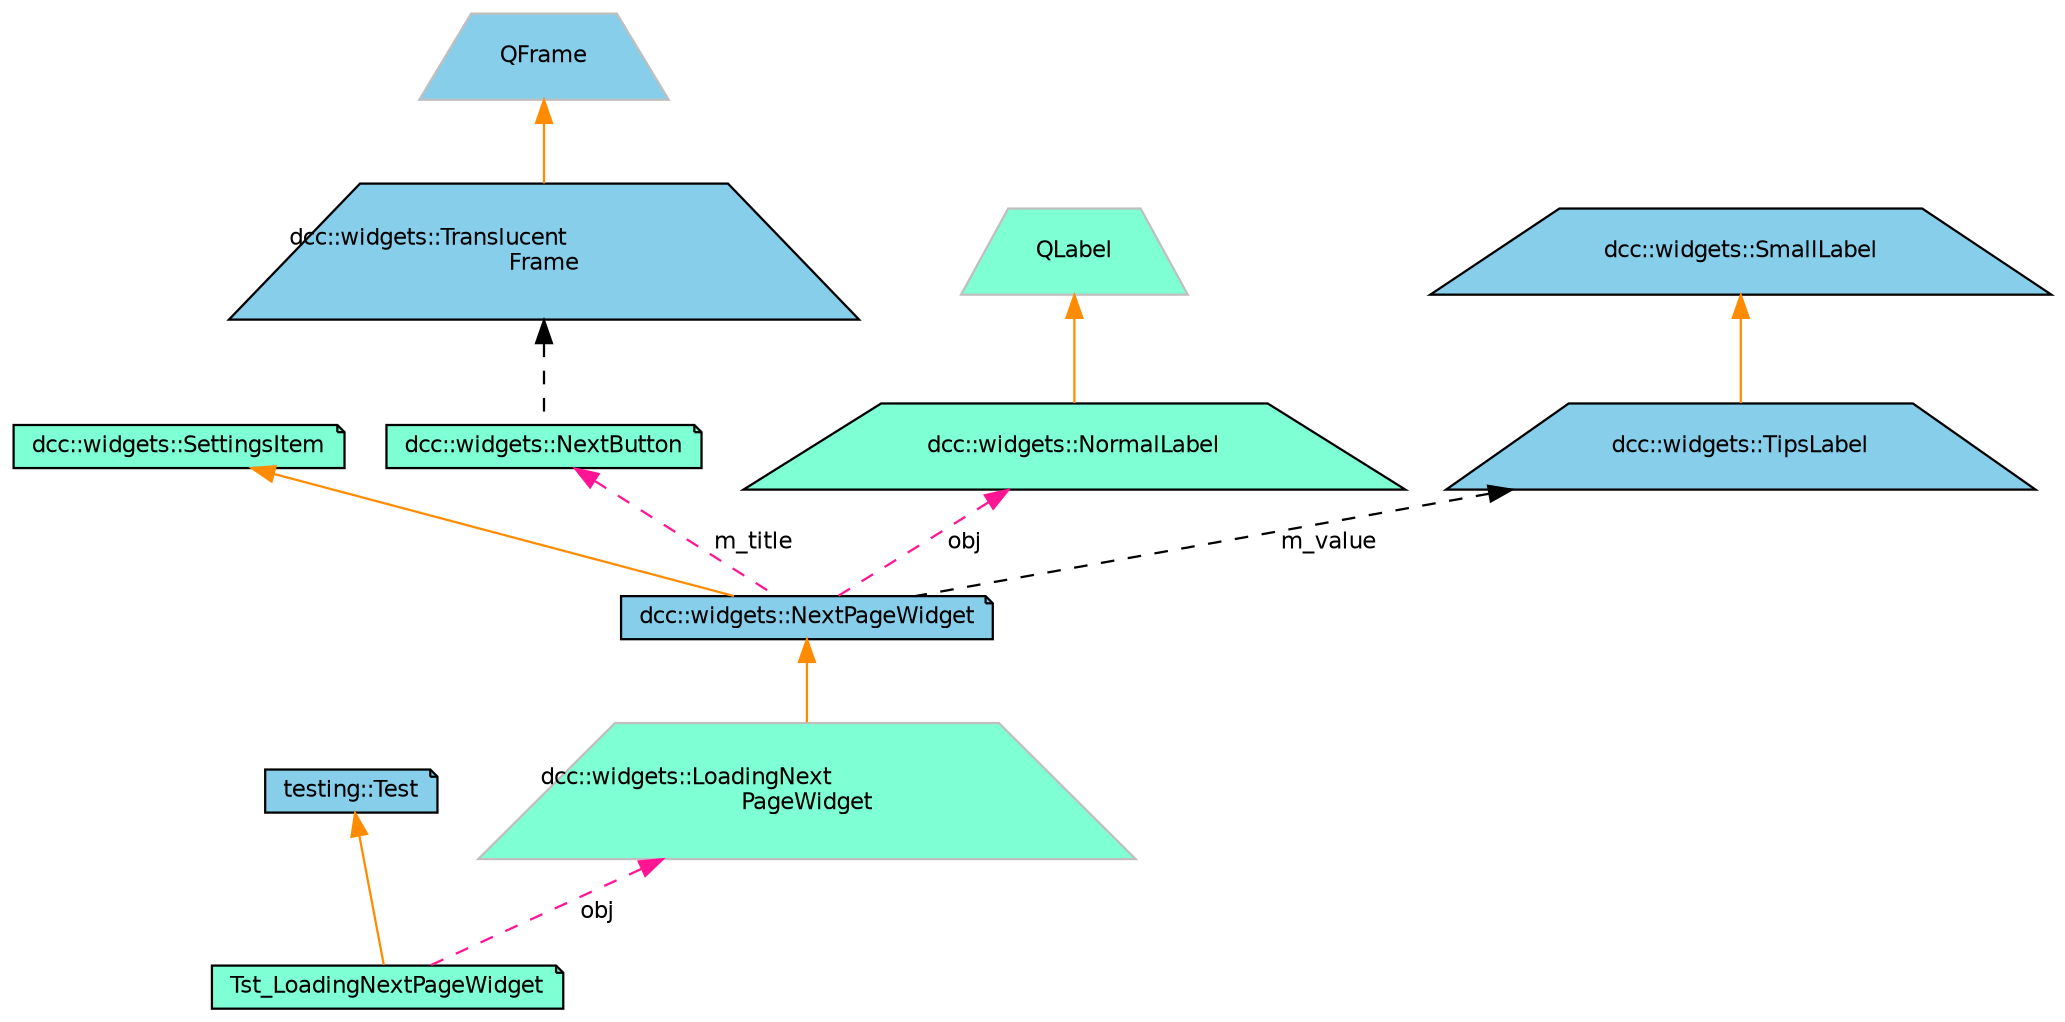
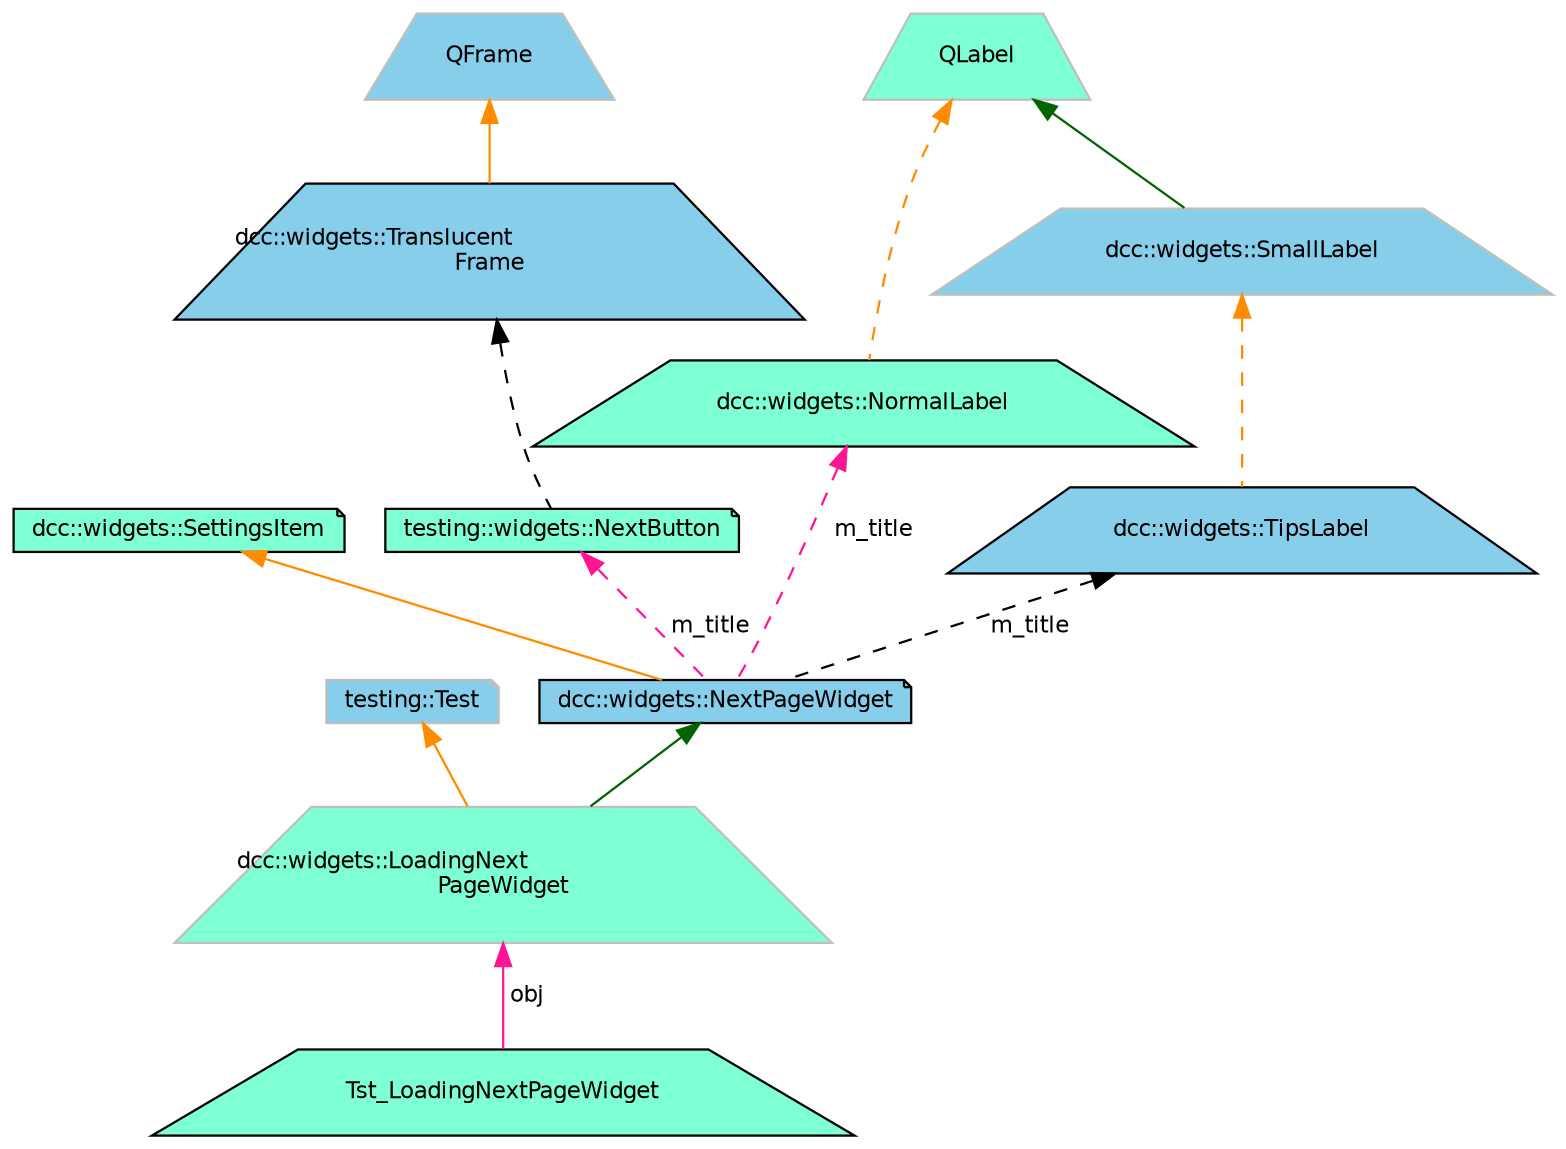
none -> (1118, 160)
(1741, 252) -> (1242, 252)
(1074, 361) -> (895, 237)
(1741, 361) -> (1242, 402)
(544, 447) -> (562, 530)
(962, 543) -> (870, 530)
(1326, 543) -> (1027, 627)
(807, 692) -> (636, 772)
(351, 791) -> (413, 702)
(372, 900) -> (451, 775)
(536, 917) -> (503, 1008)
(388, 987) -> (503, 1093)
